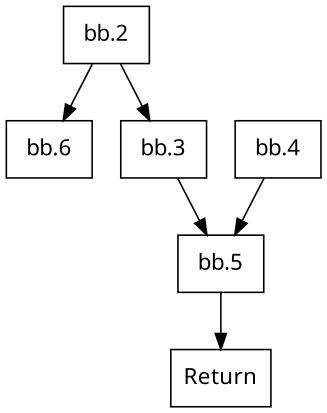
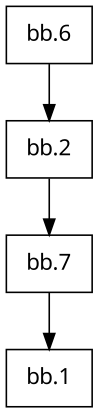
(82, 85) -> (49, 84)
(164, 149) -> (49, 264)
(278, 149) -> none
(221, 264) -> (49, 378)
(221, 378) -> none
